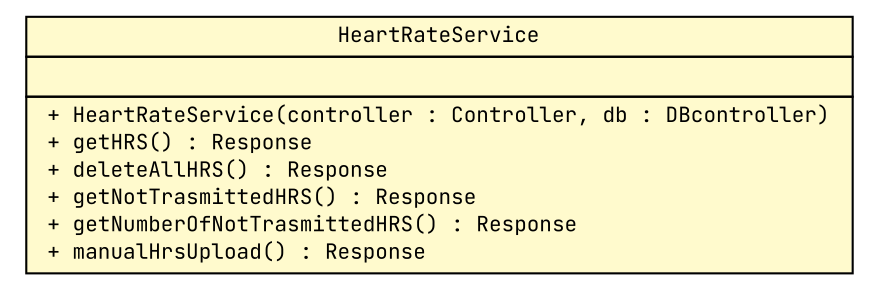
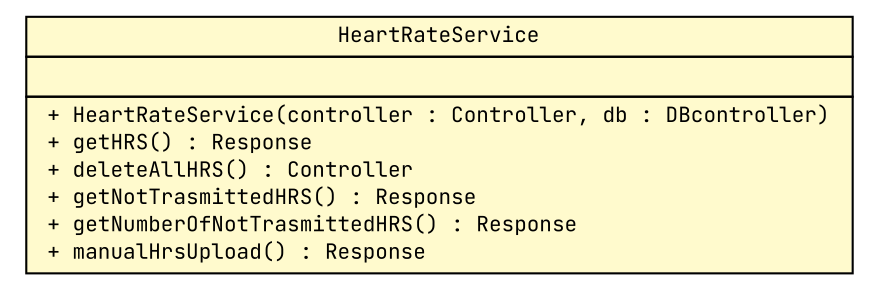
(219, 170) -> (231, 170)
